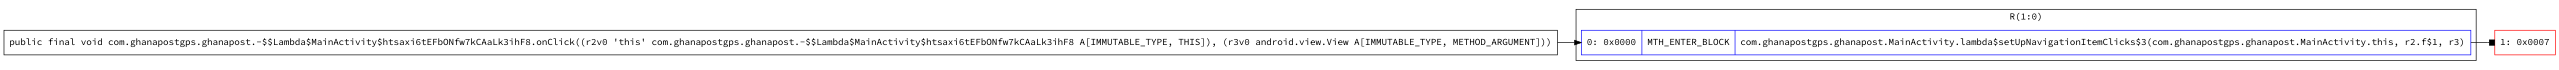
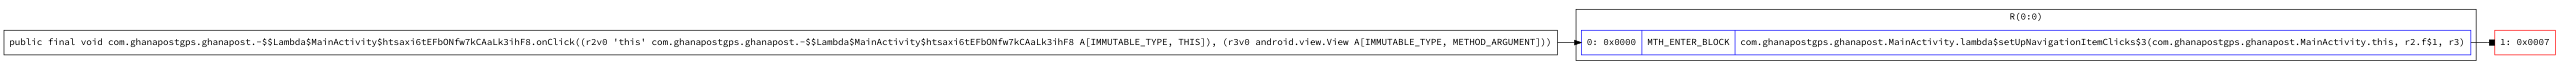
(2026, 17) -> (2026, 17)
